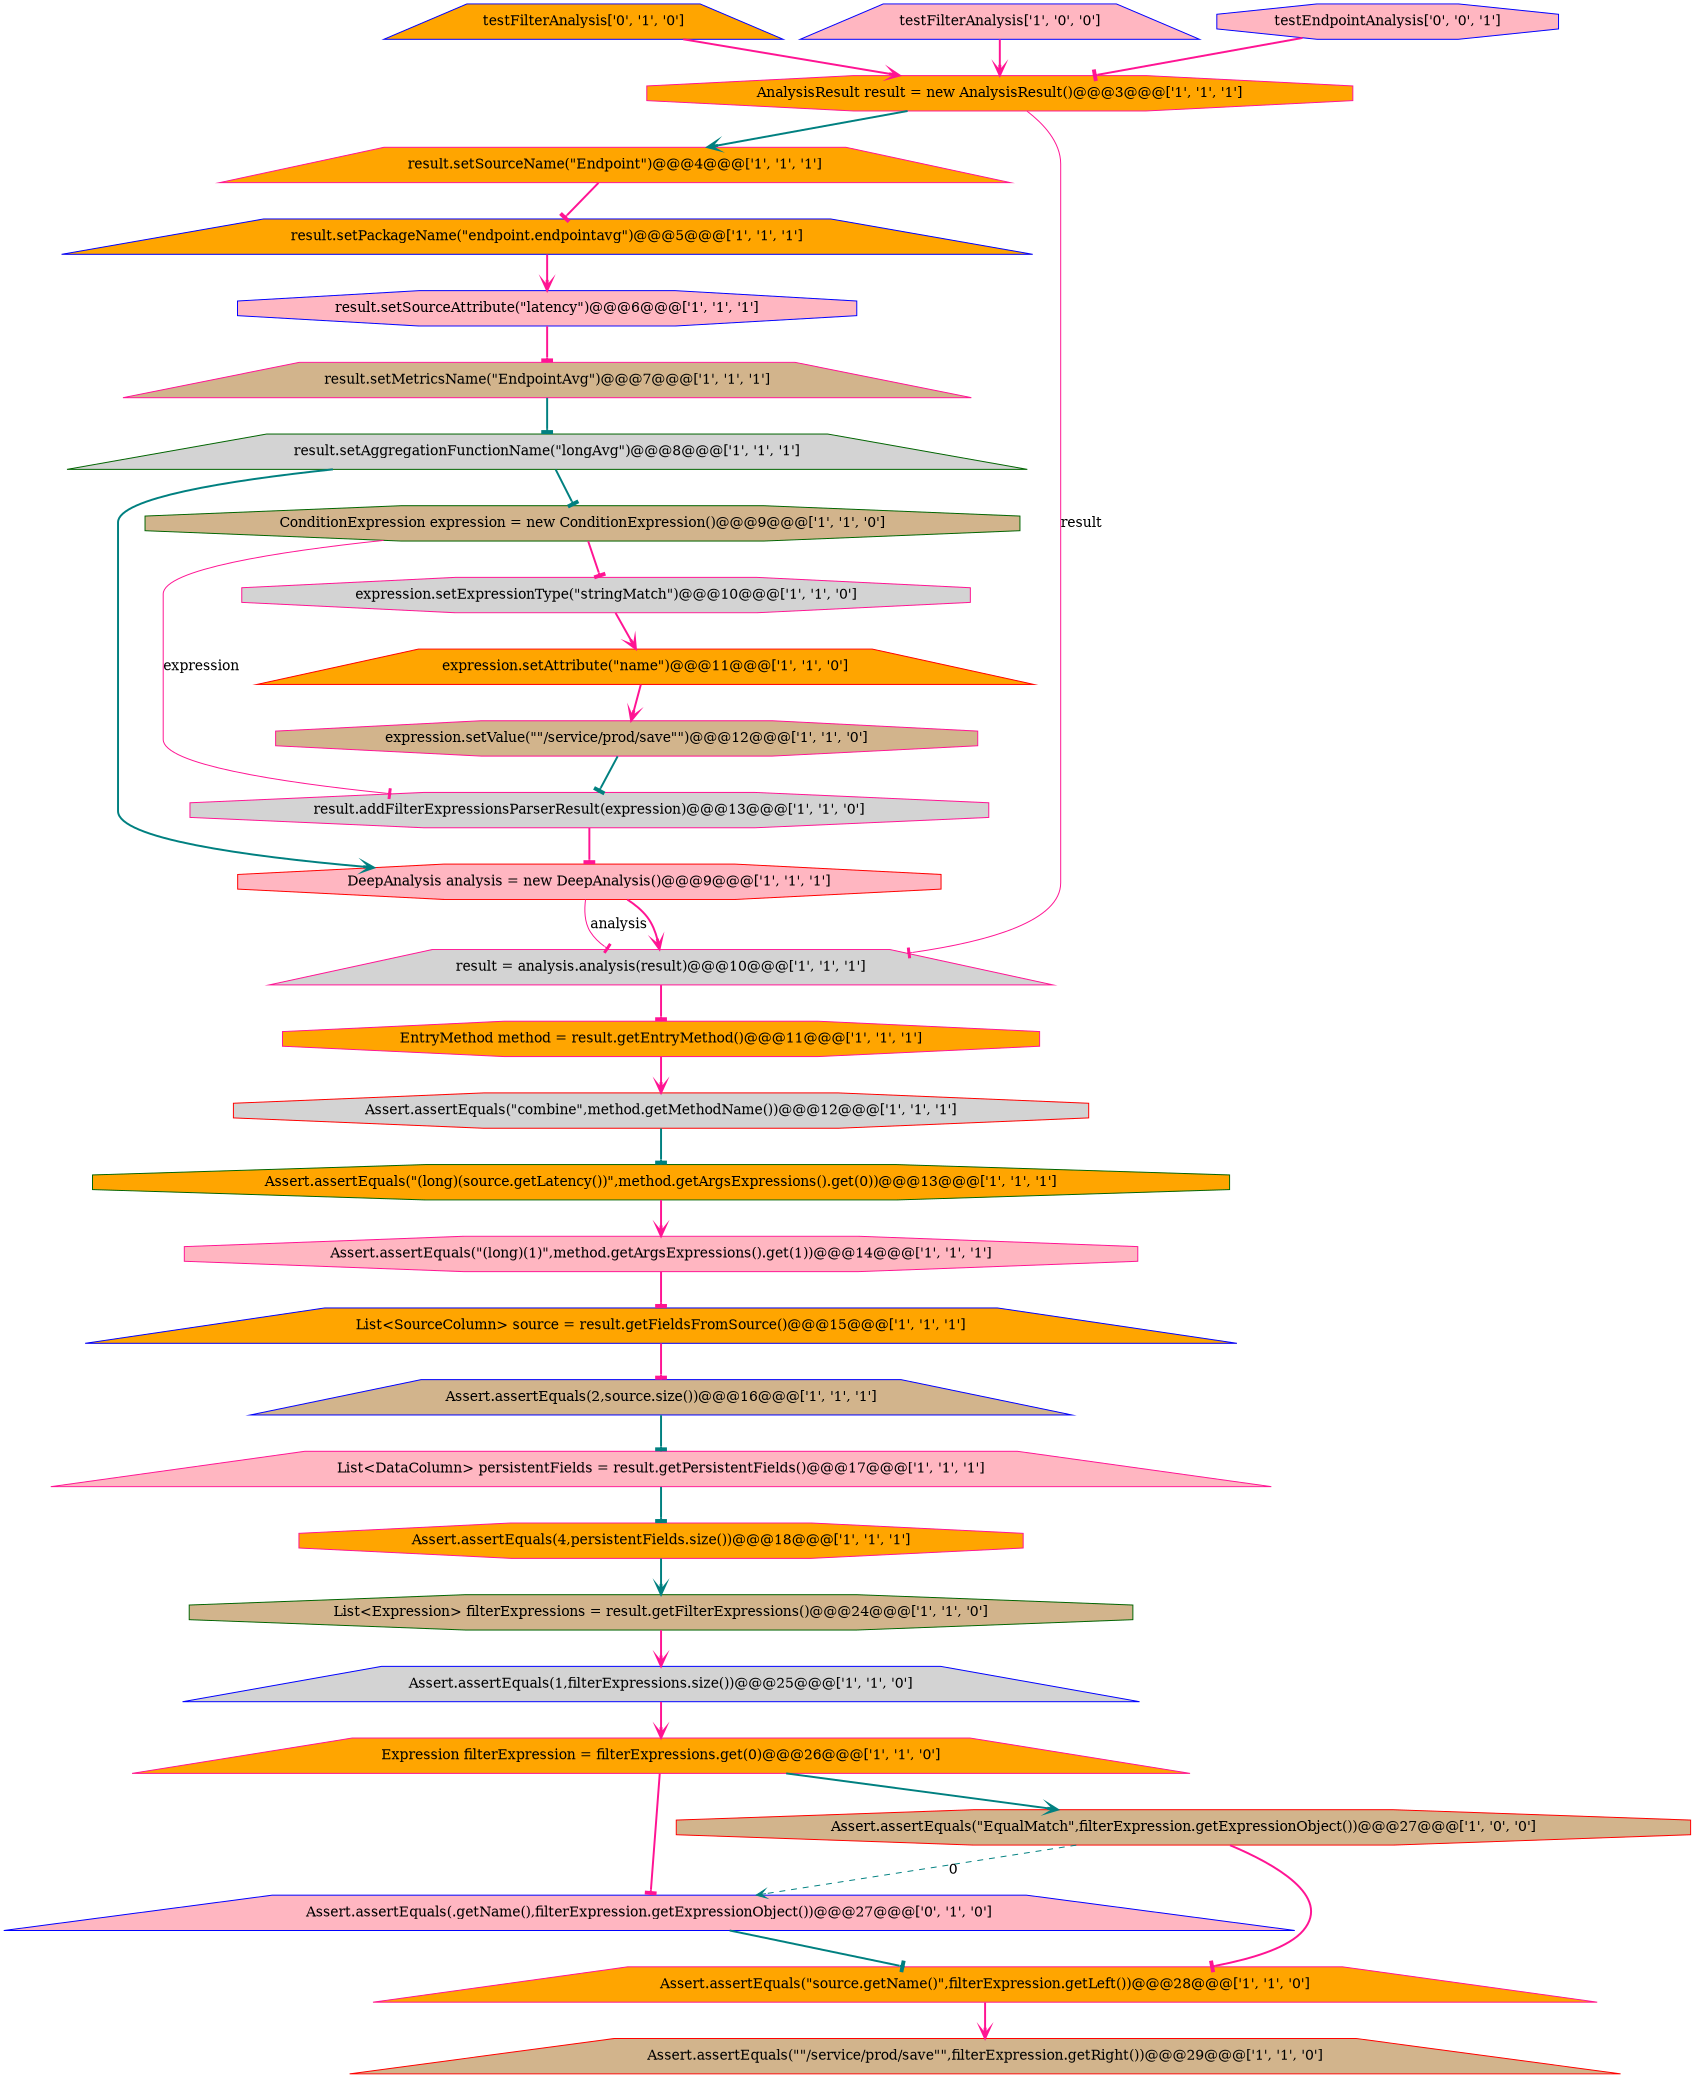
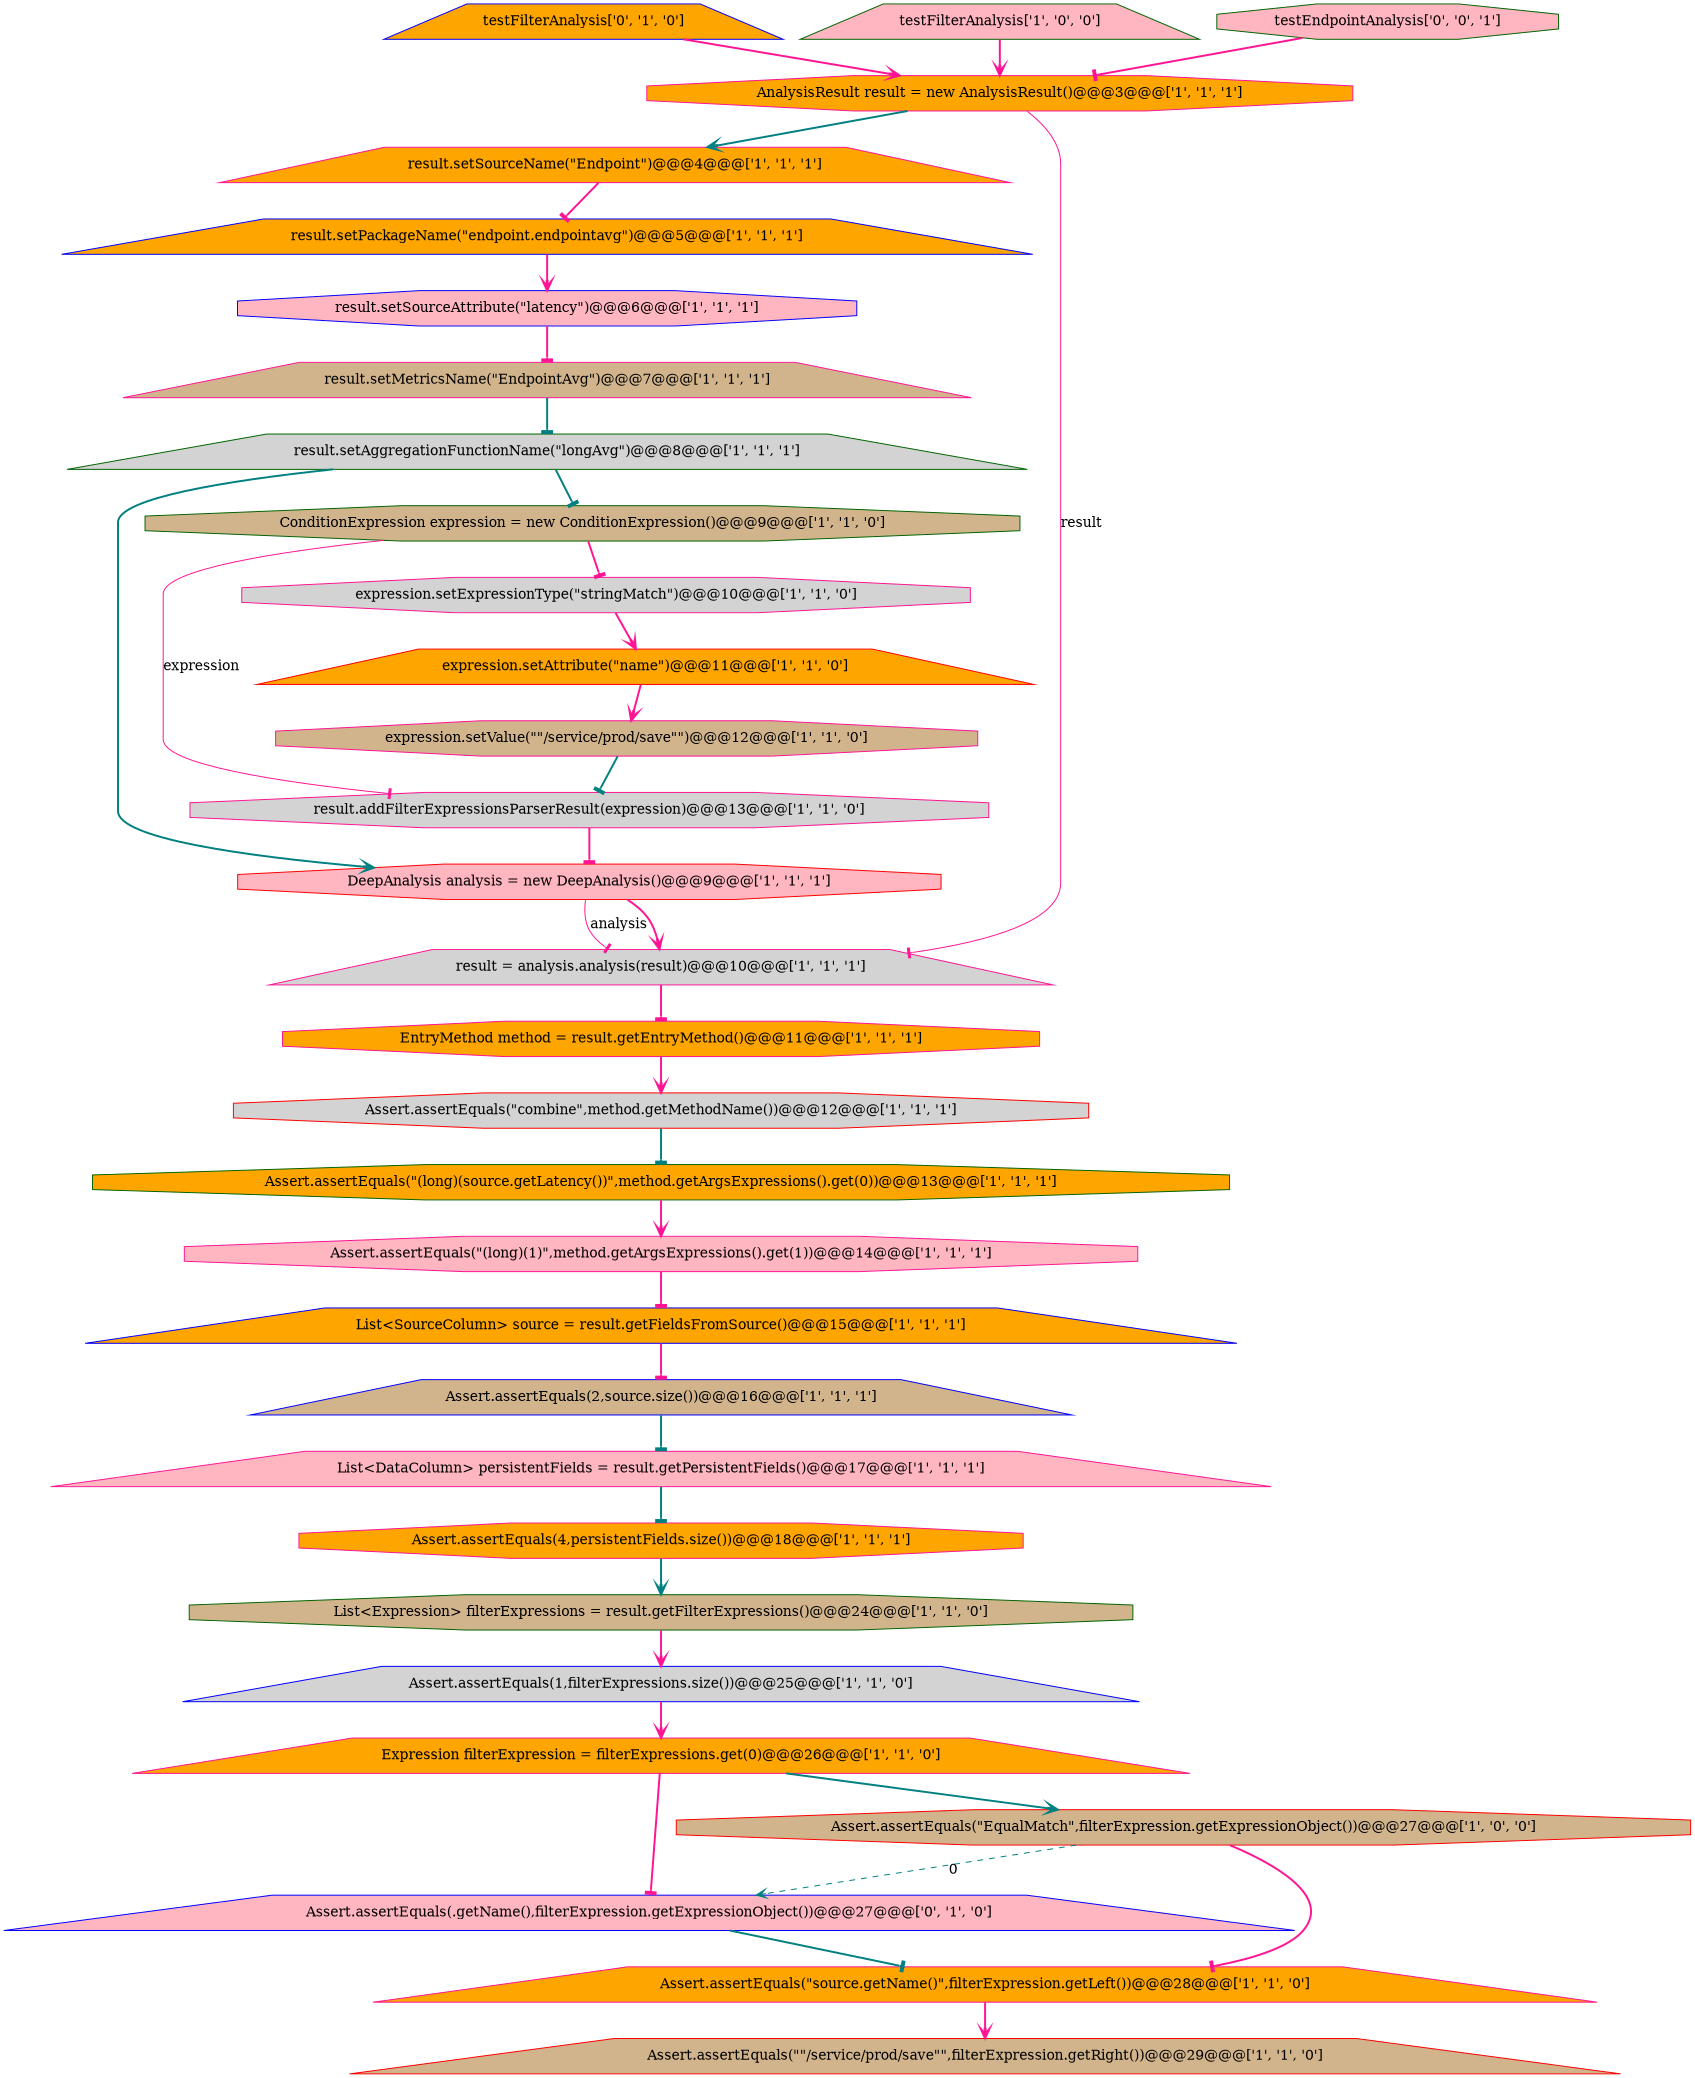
(1000, 22) -> (1000, 22)
(1388, 22) -> (1388, 22)
